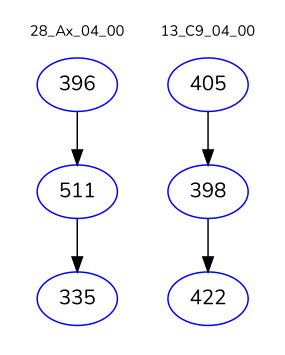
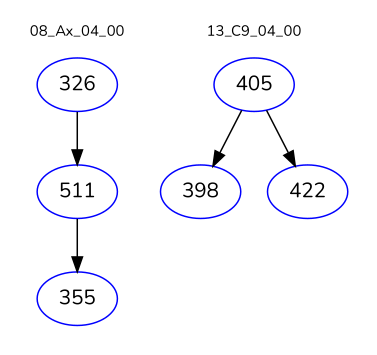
(77, 32) -> (77, 32)
(77, 85) -> (77, 85)
(208, 238) -> (277, 132)
(77, 299) -> (77, 299)
